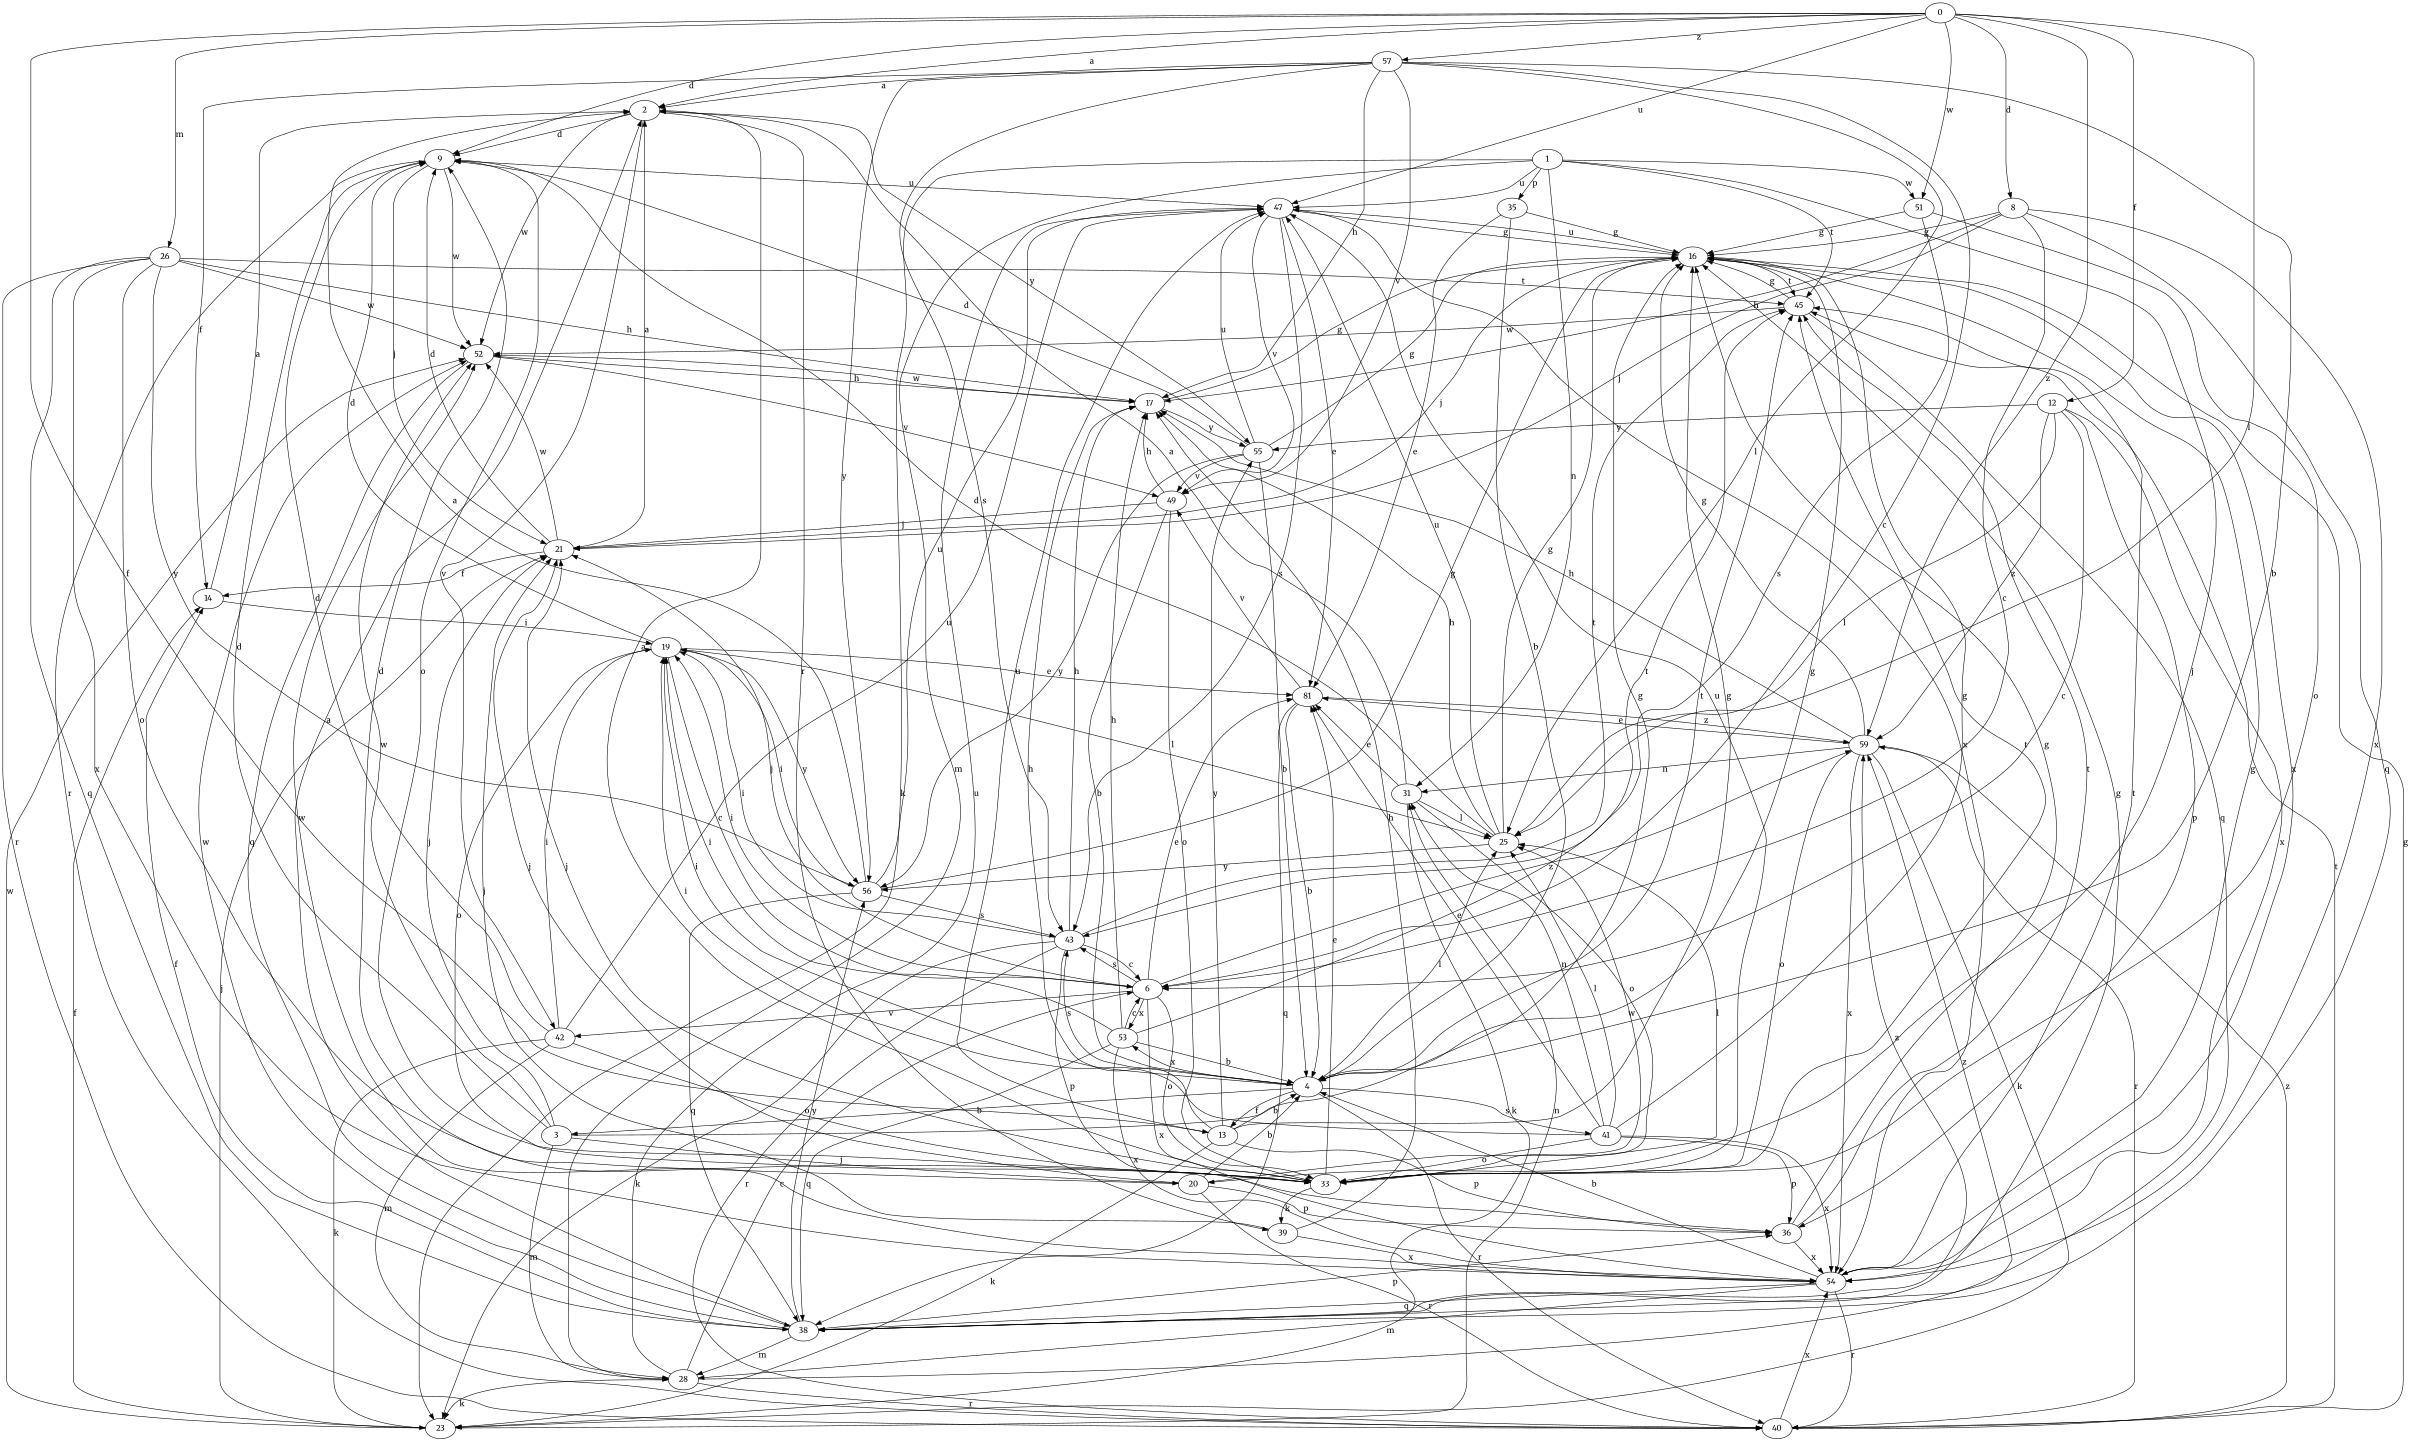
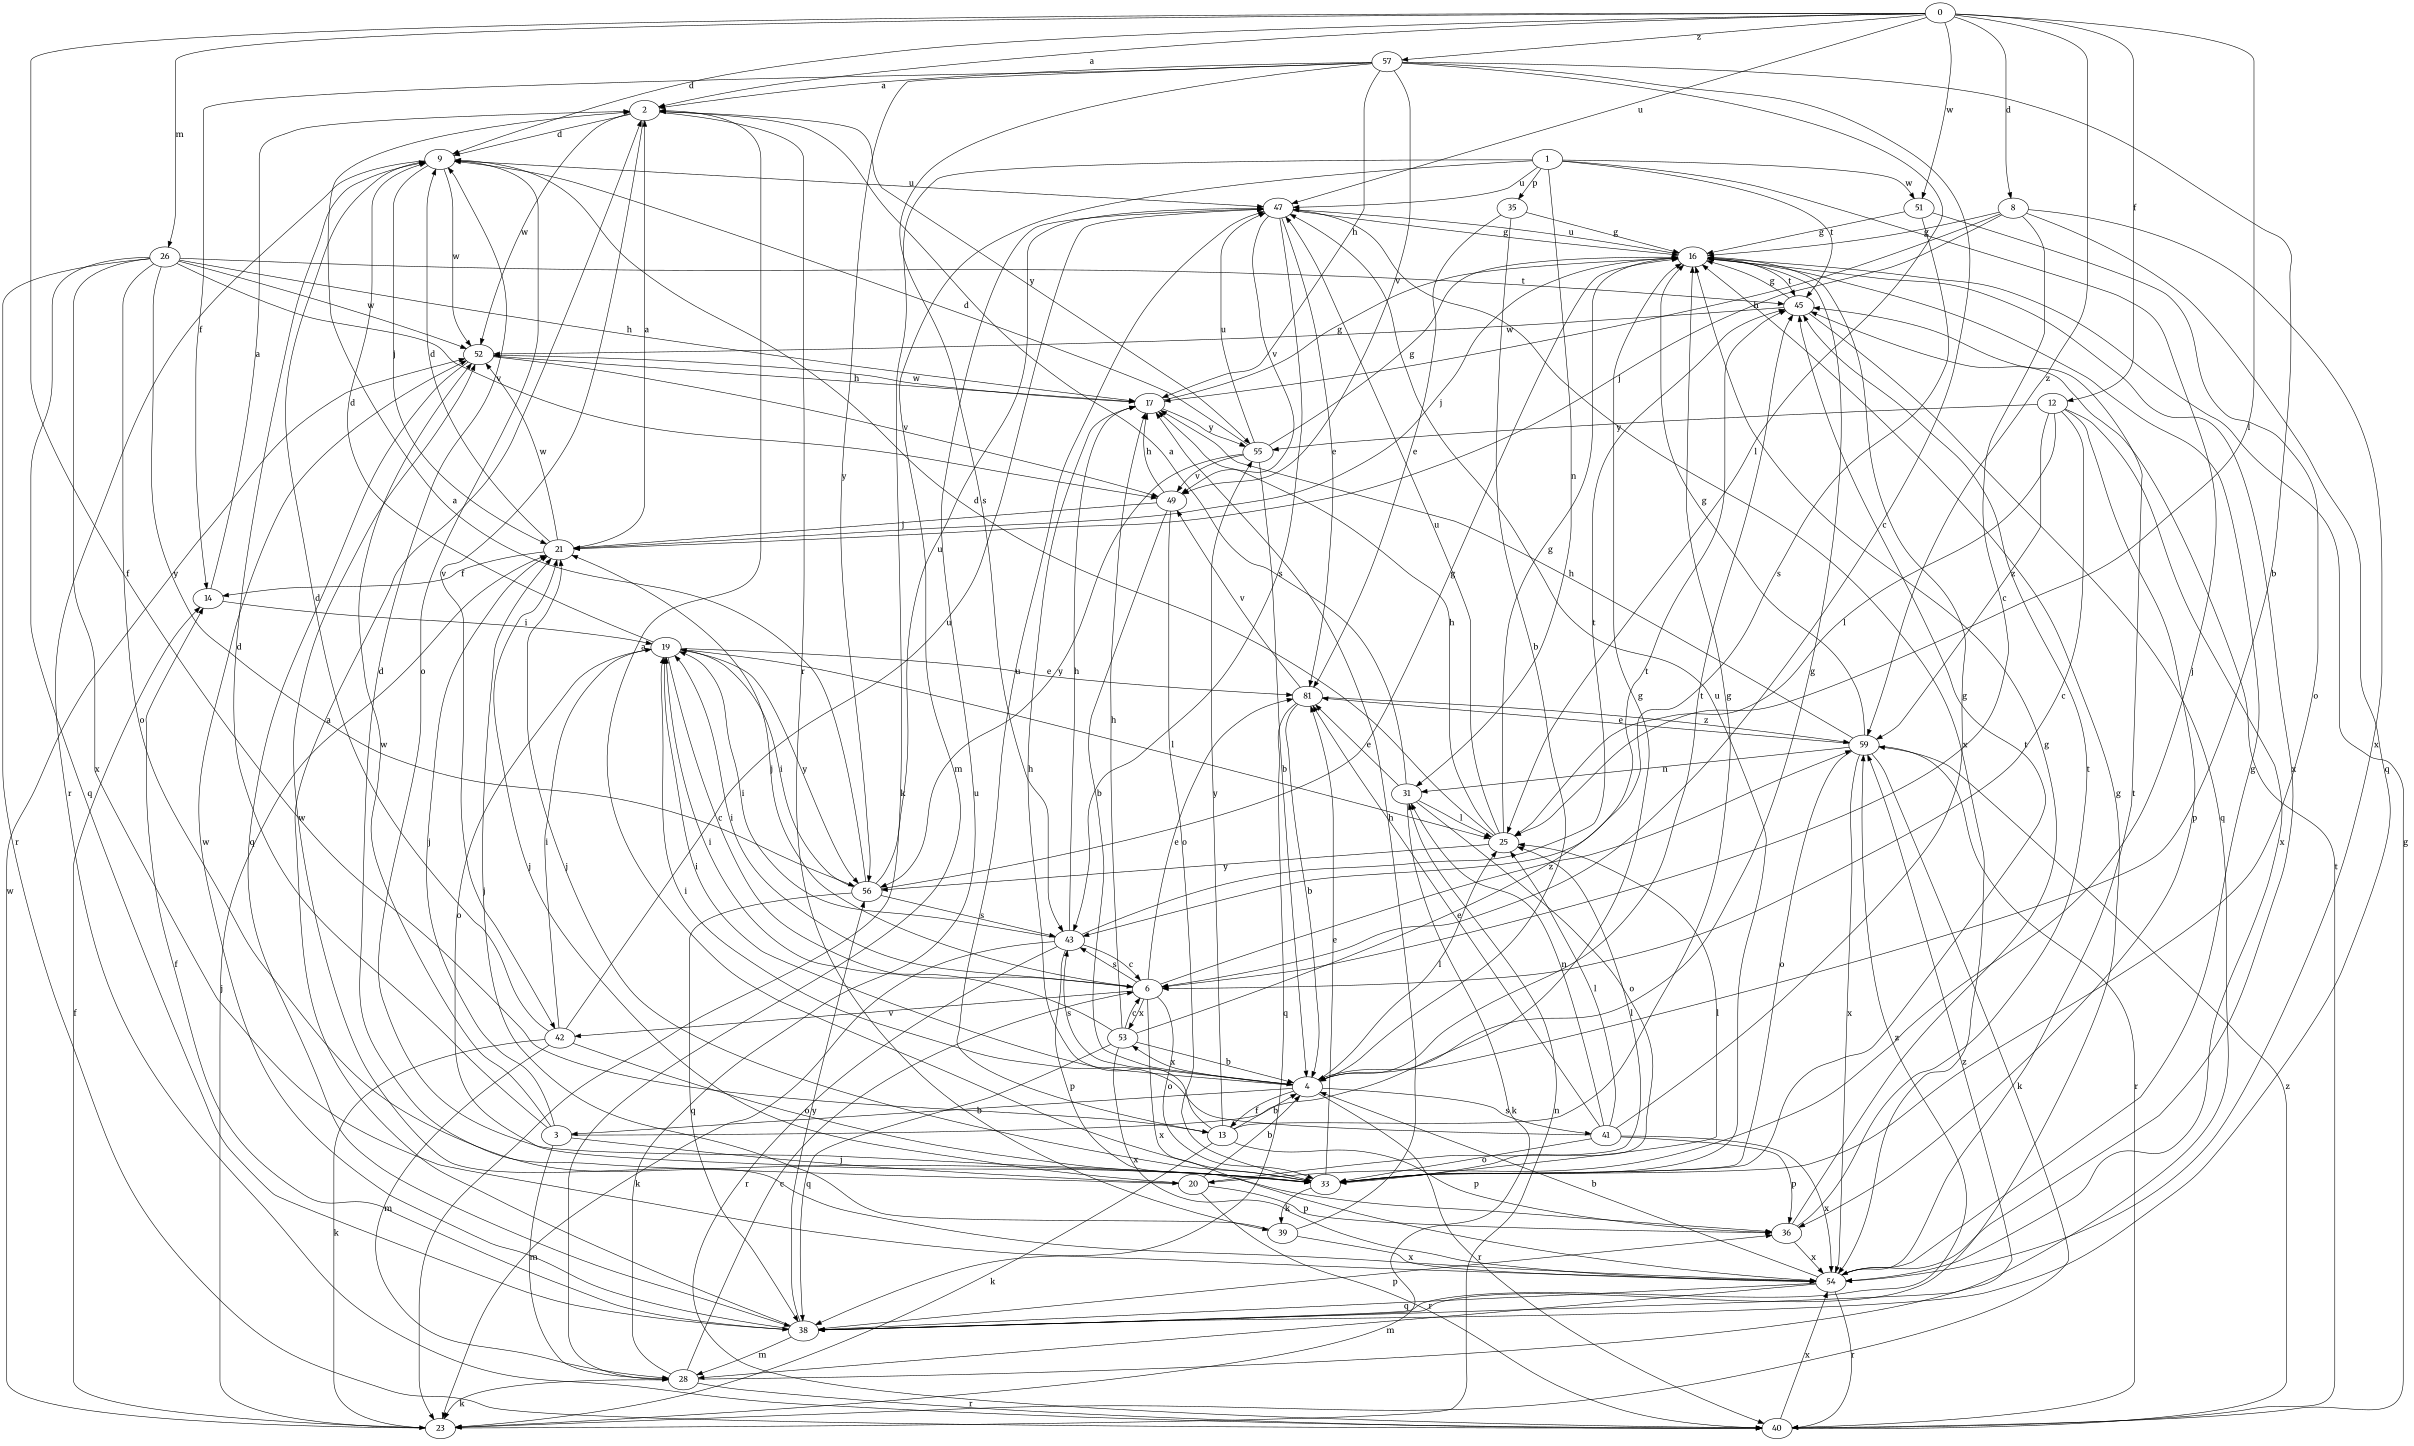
none -> (650, 428)
(1632, 1014) -> (1632, 1014)
